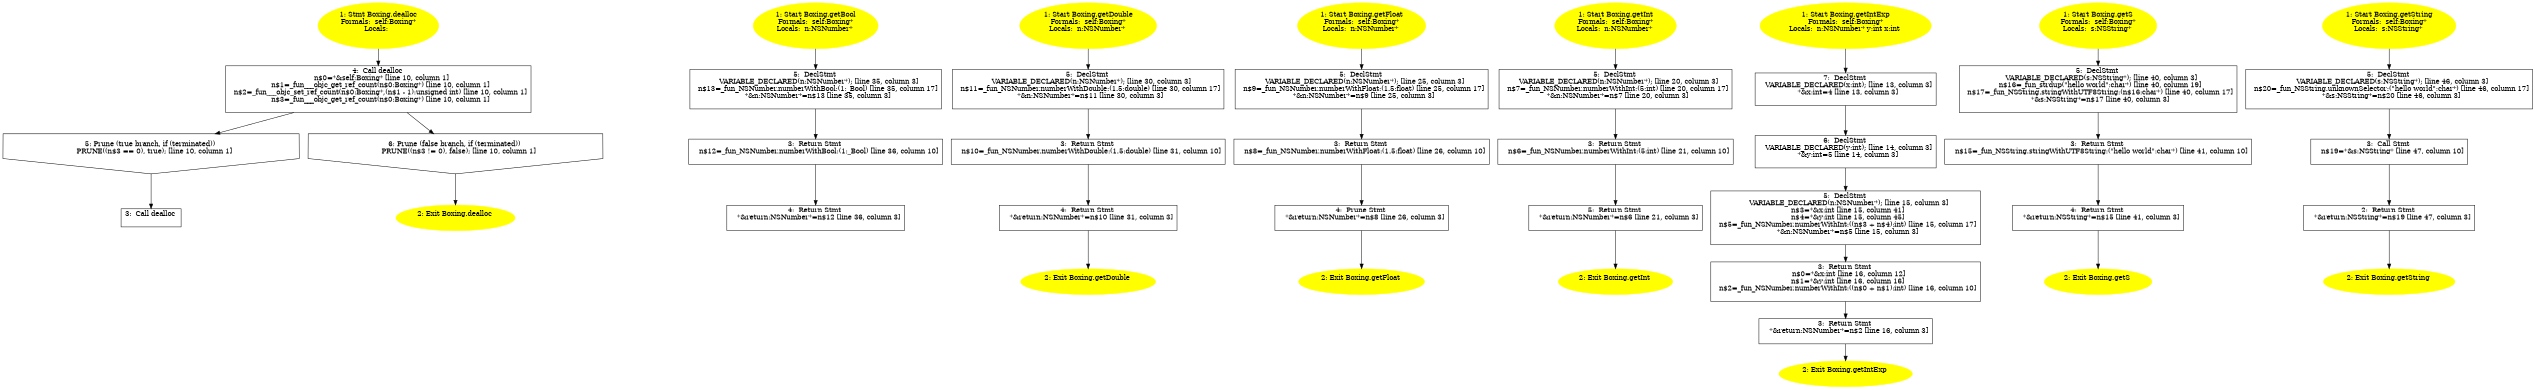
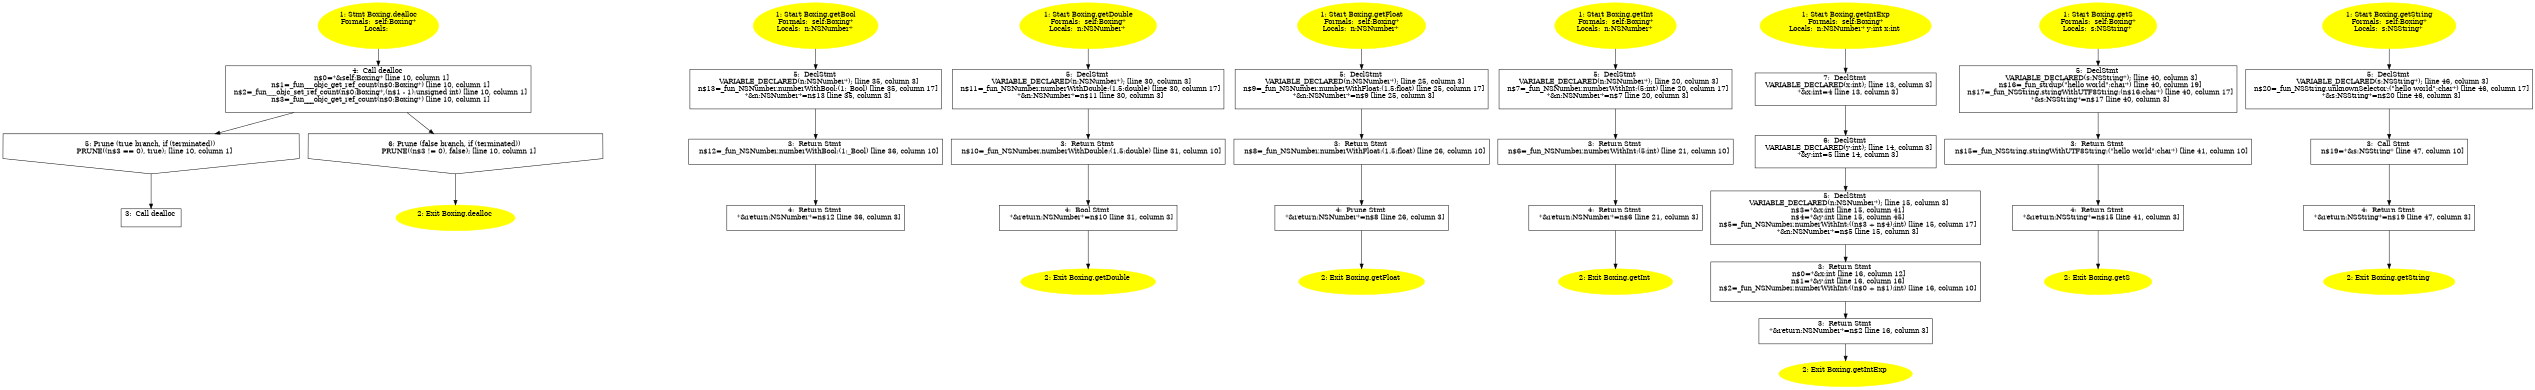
(1088, 218) -> (1088, 218)
(1616, 218) -> (1616, 218)
(2389, 218) -> (2389, 218)
